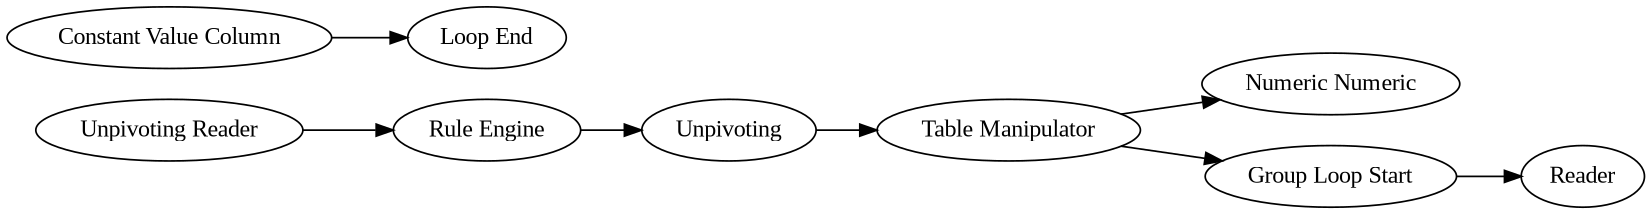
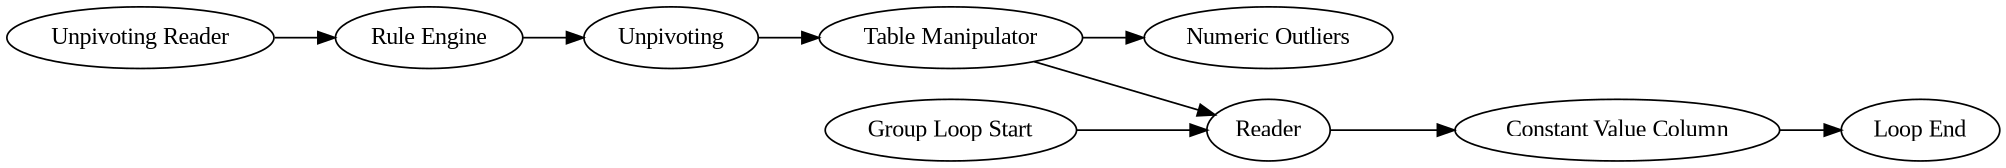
(1331, 84) -> (1269, 38)
none -> (1384, 130)
(1163, 152) -> (1116, 86)
